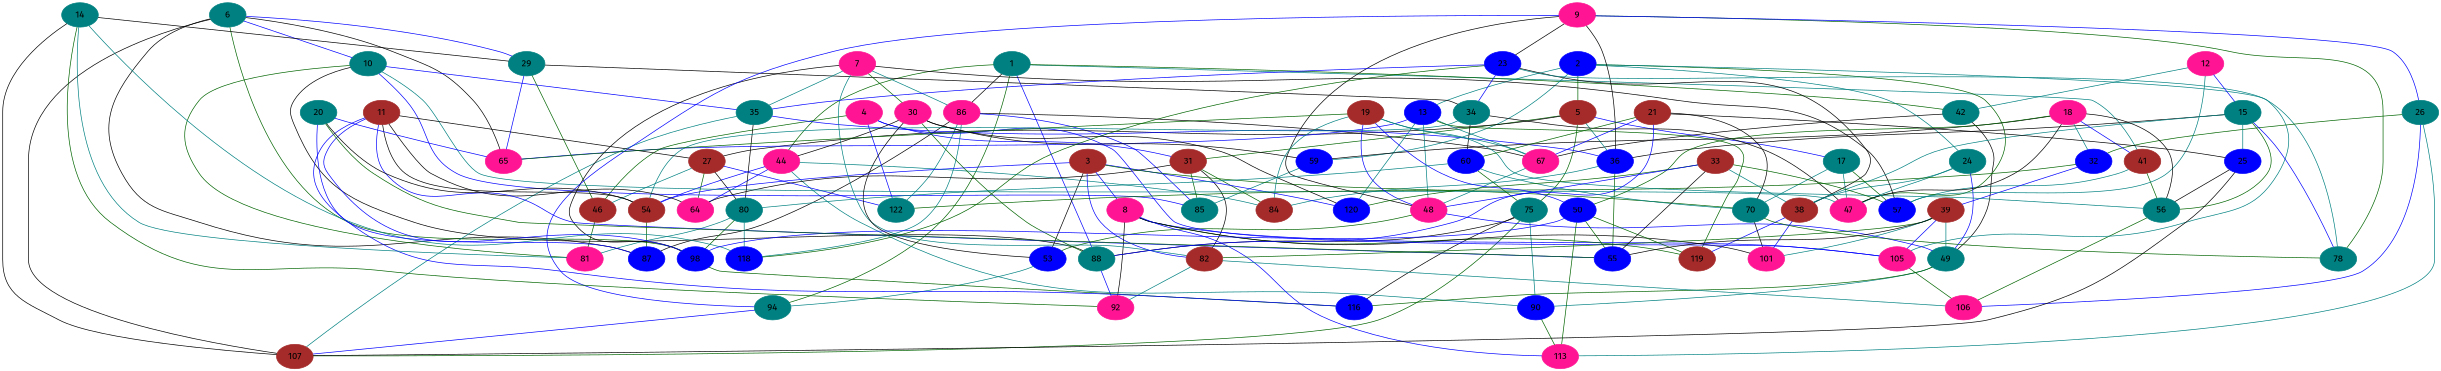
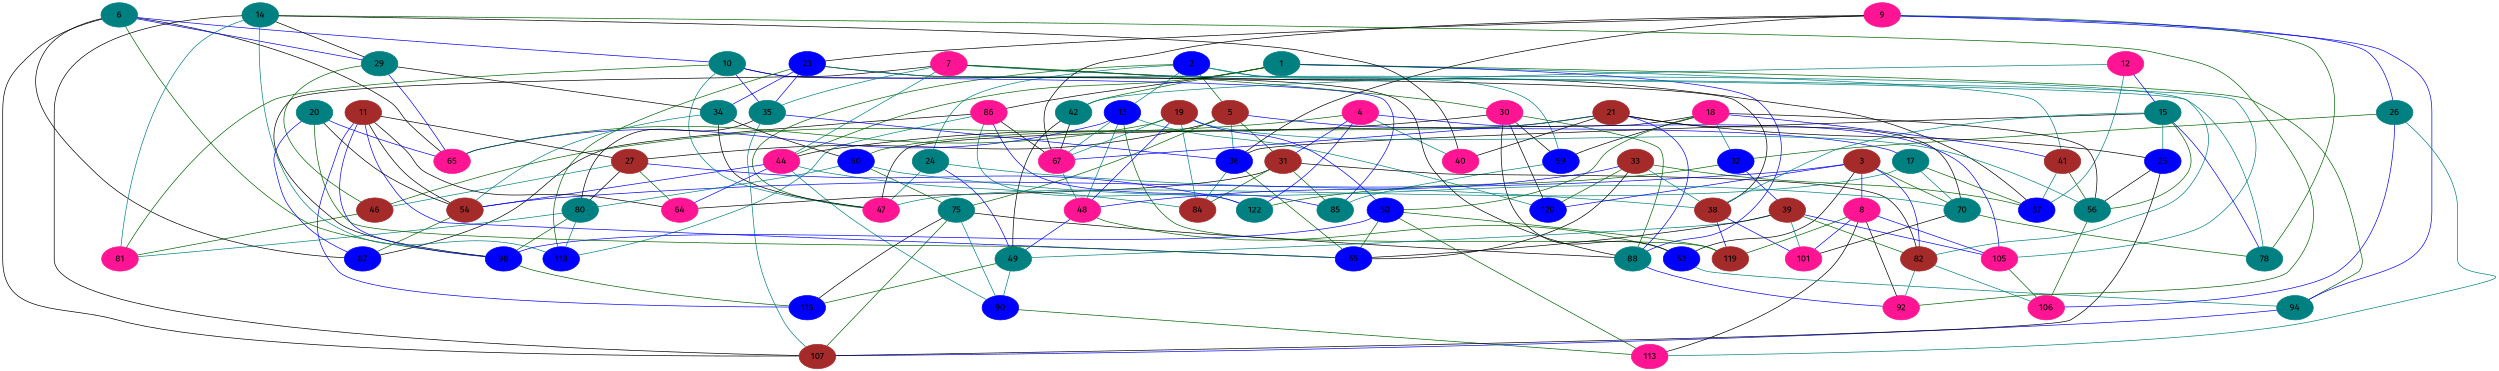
(1340, 87) -> (1269, 38)
(910, 88) -> (865, 112)
none -> (1461, 161)
(1552, 235) -> (1833, 235)
(1328, 319) -> (1778, 307)
